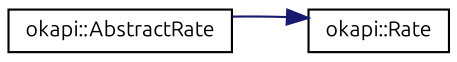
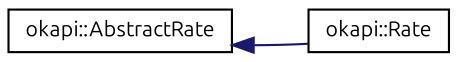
(260, 17) -> (281, 45)
